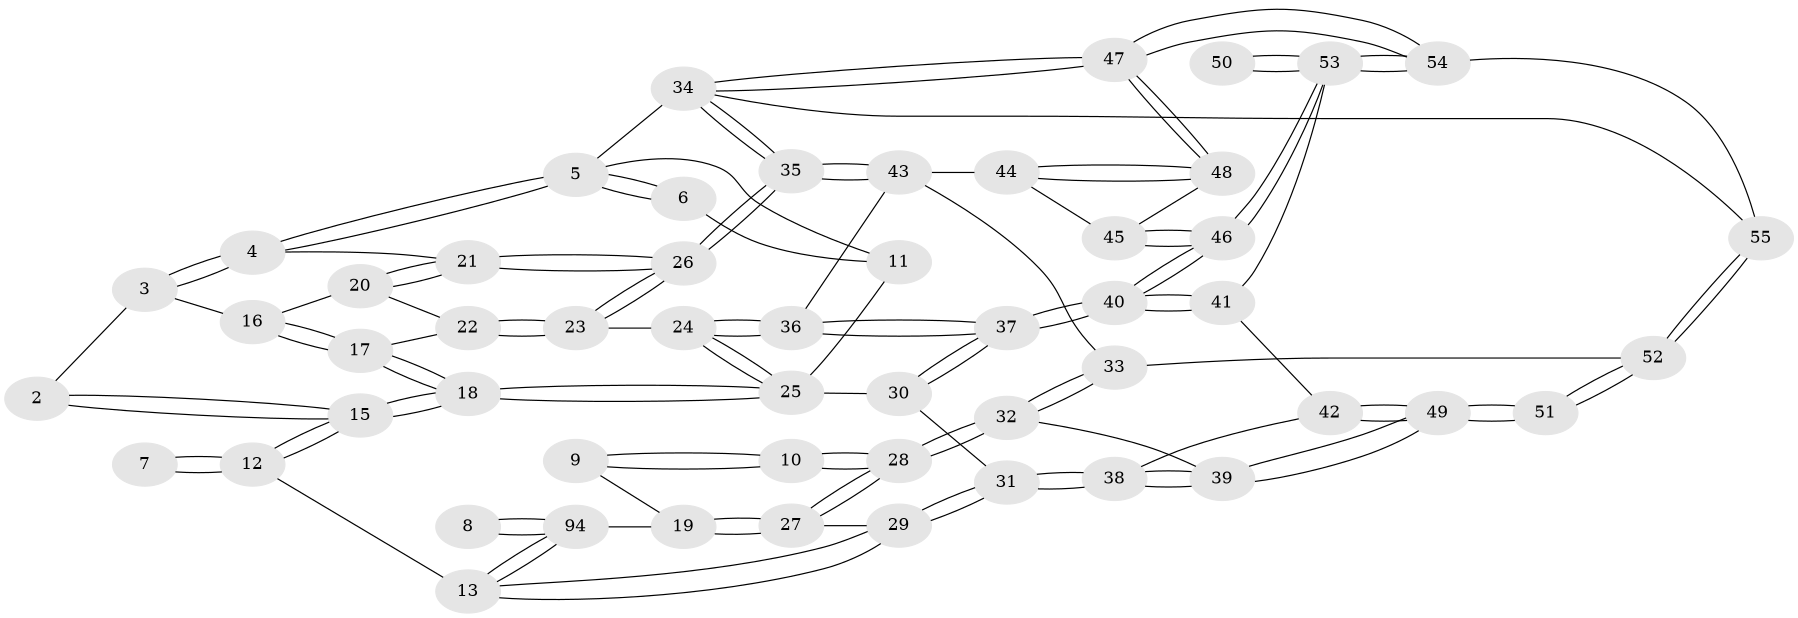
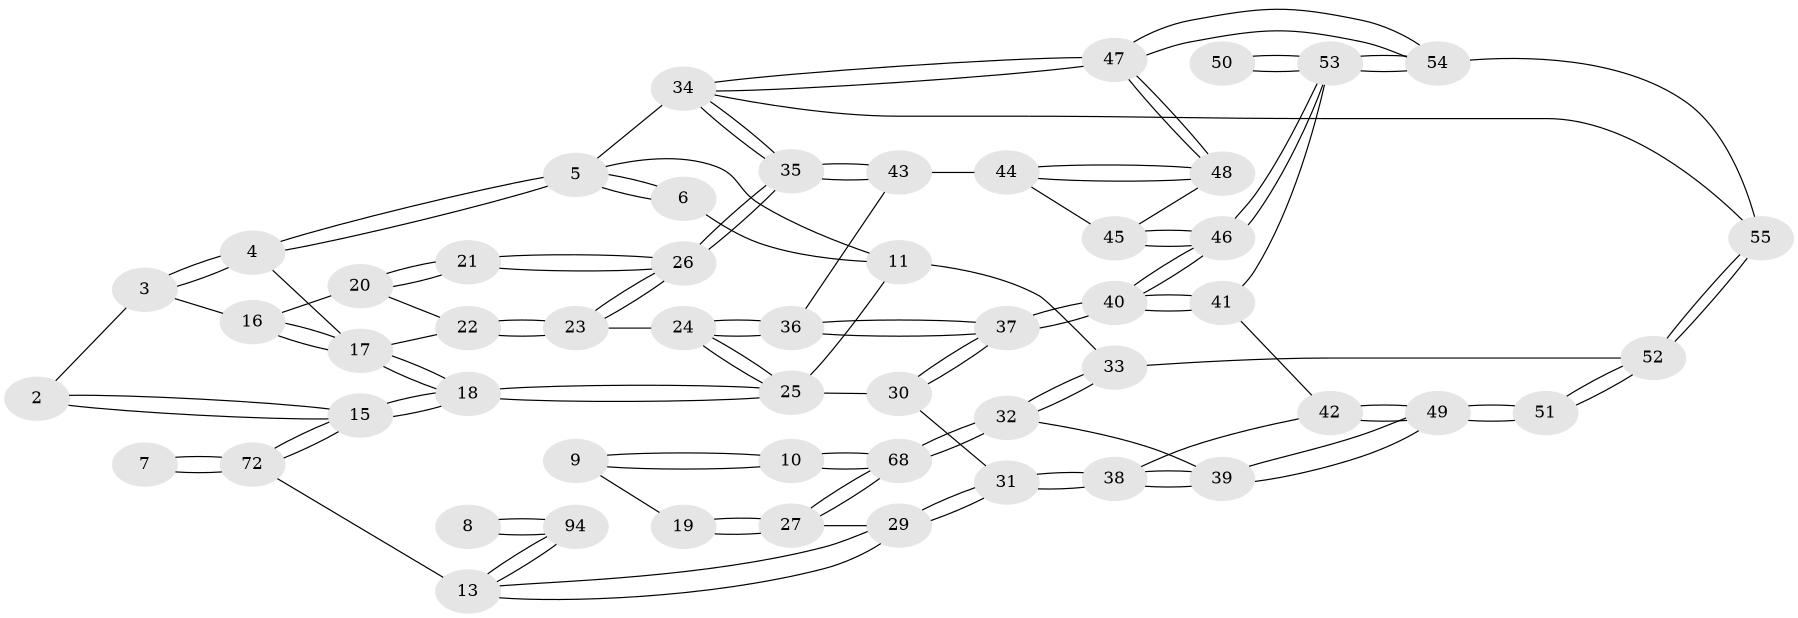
(361, 252) -> (301, 297)
(1024, 254) -> (1024, 288)
(899, 461) -> (899, 461)
(253, 465) -> (253, 465)
(630, 527) -> none
